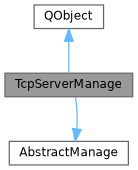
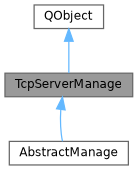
(77, 113) -> (61, 125)
